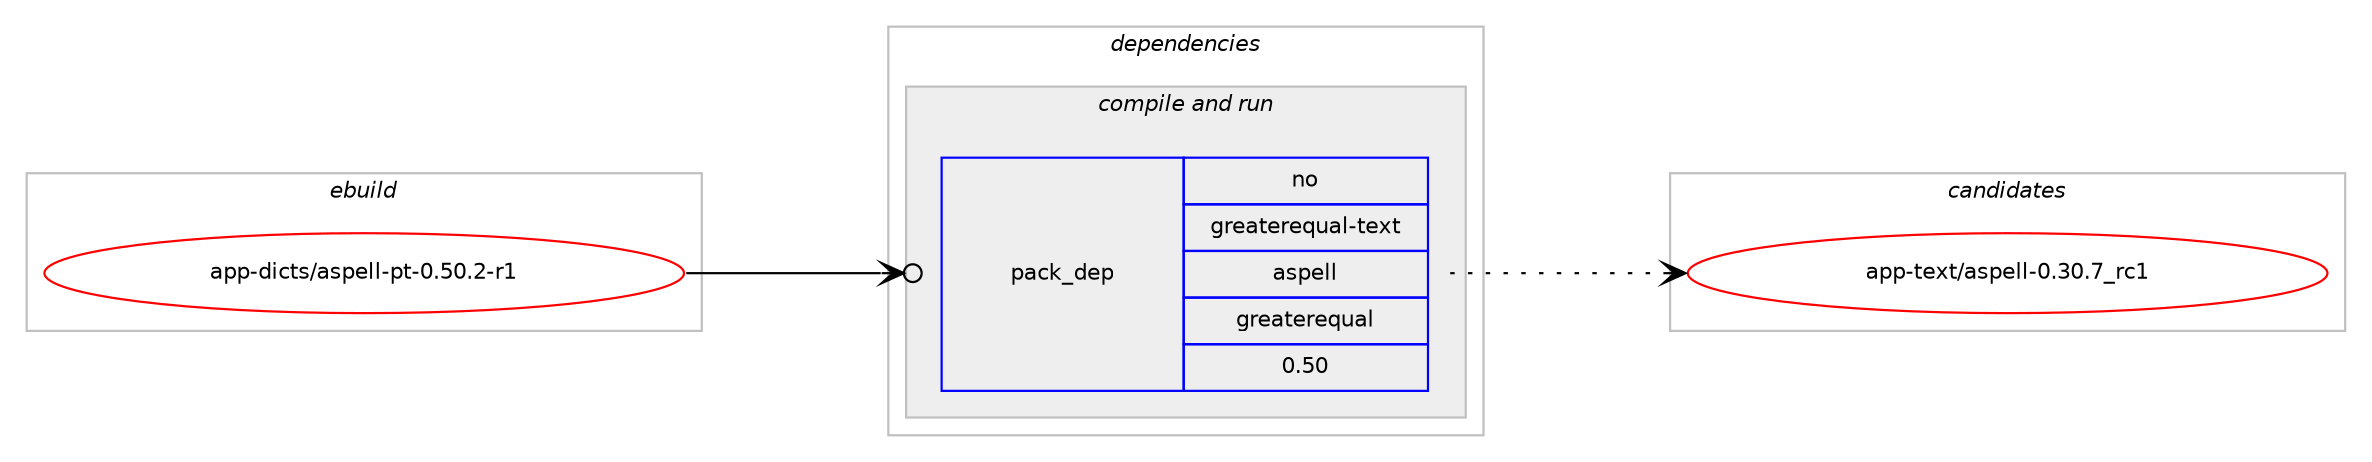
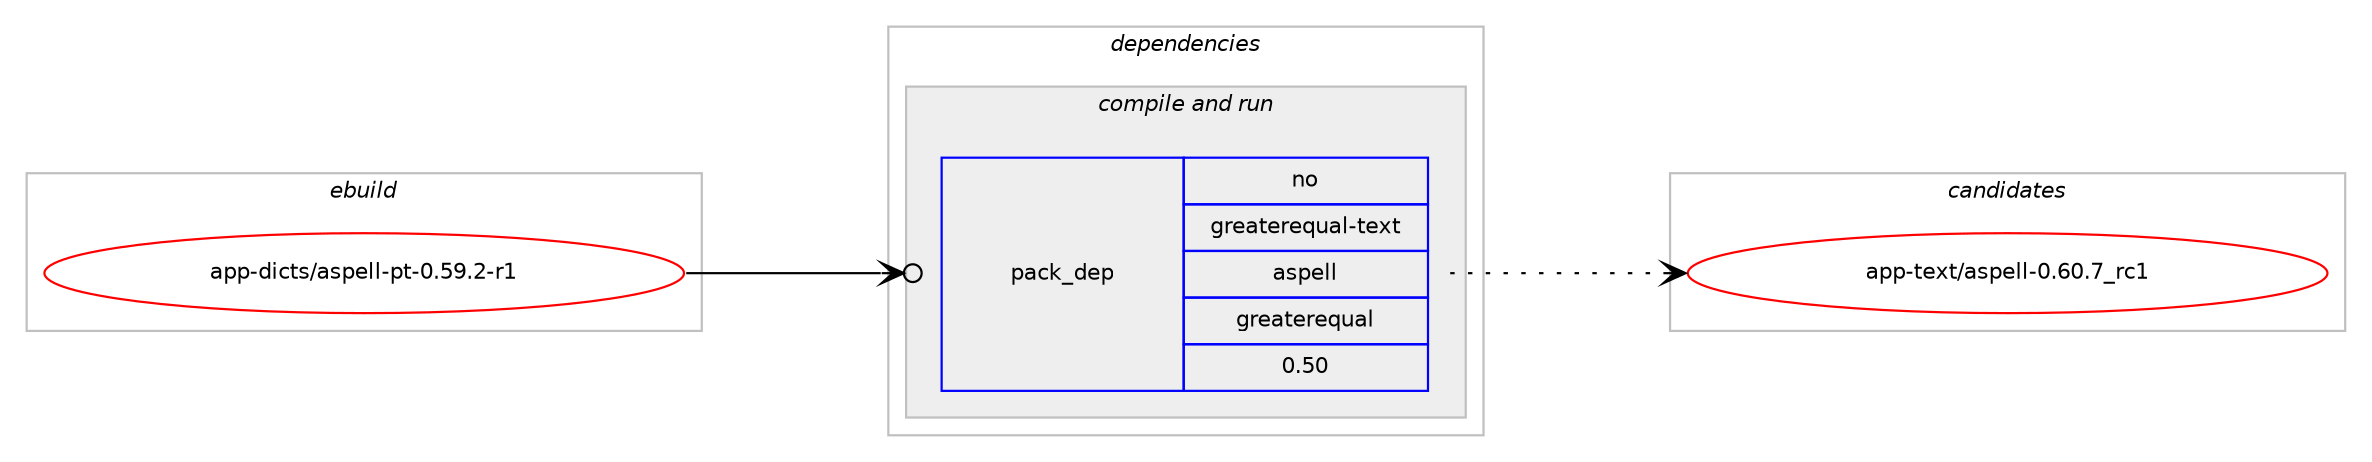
(364, 273) -> (364, 273)
(2008, 273) -> (2008, 273)
